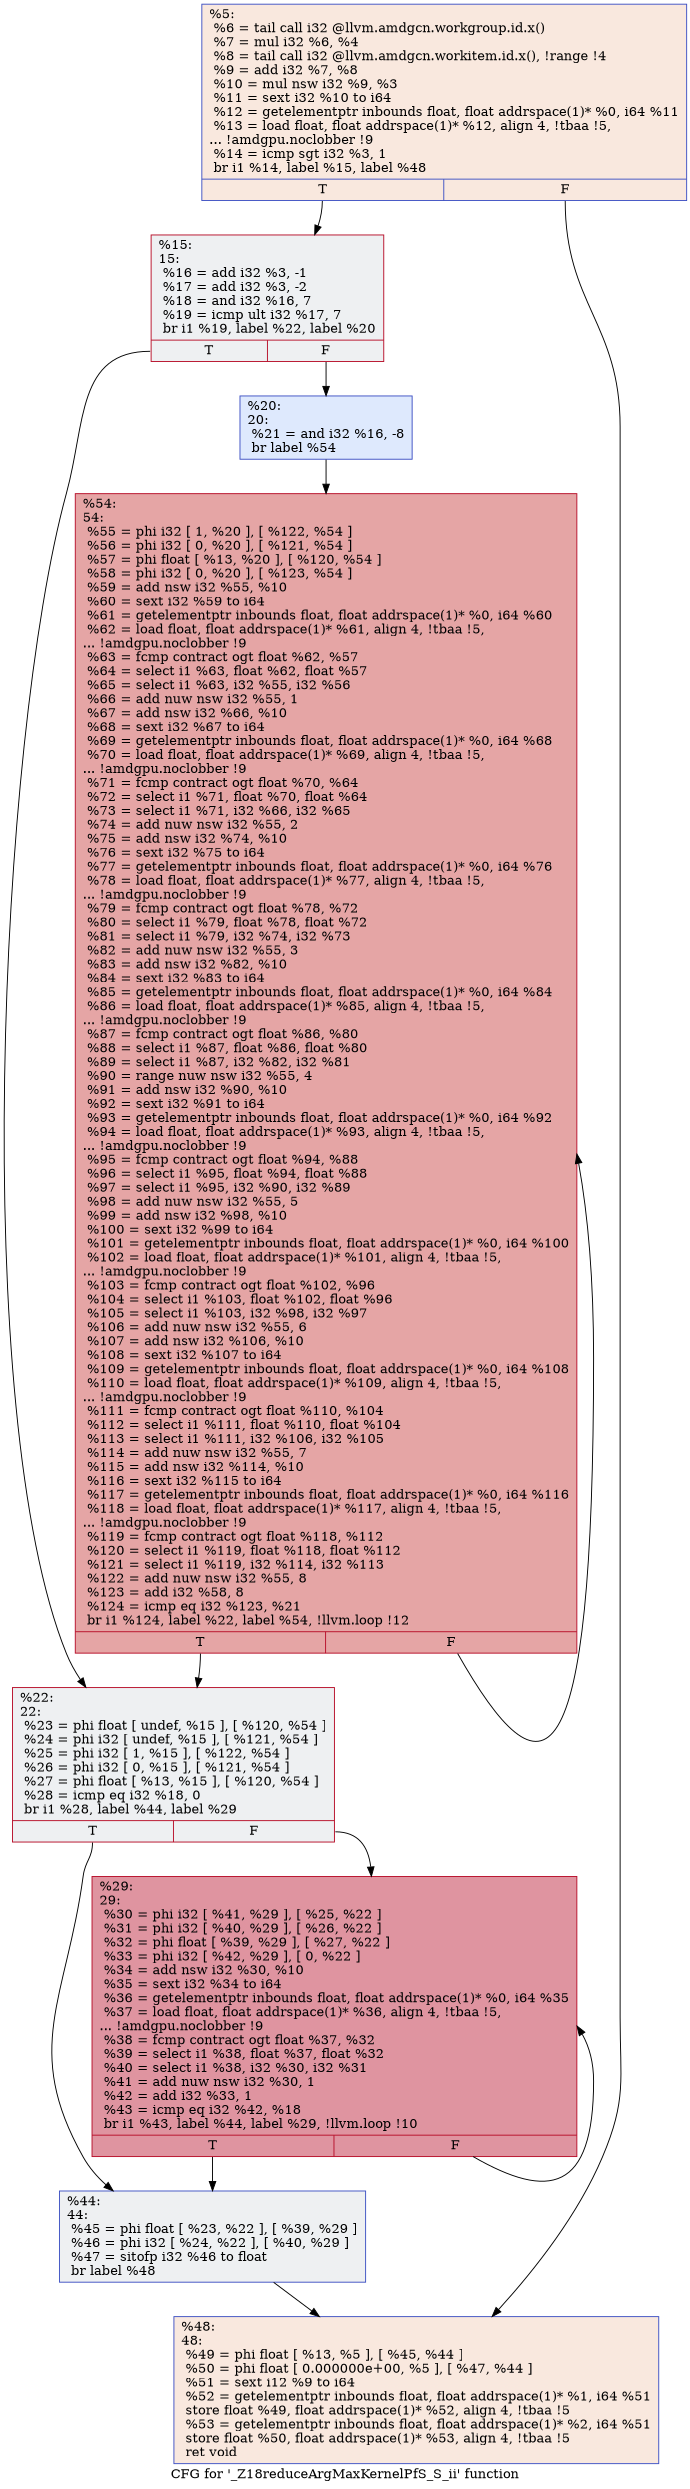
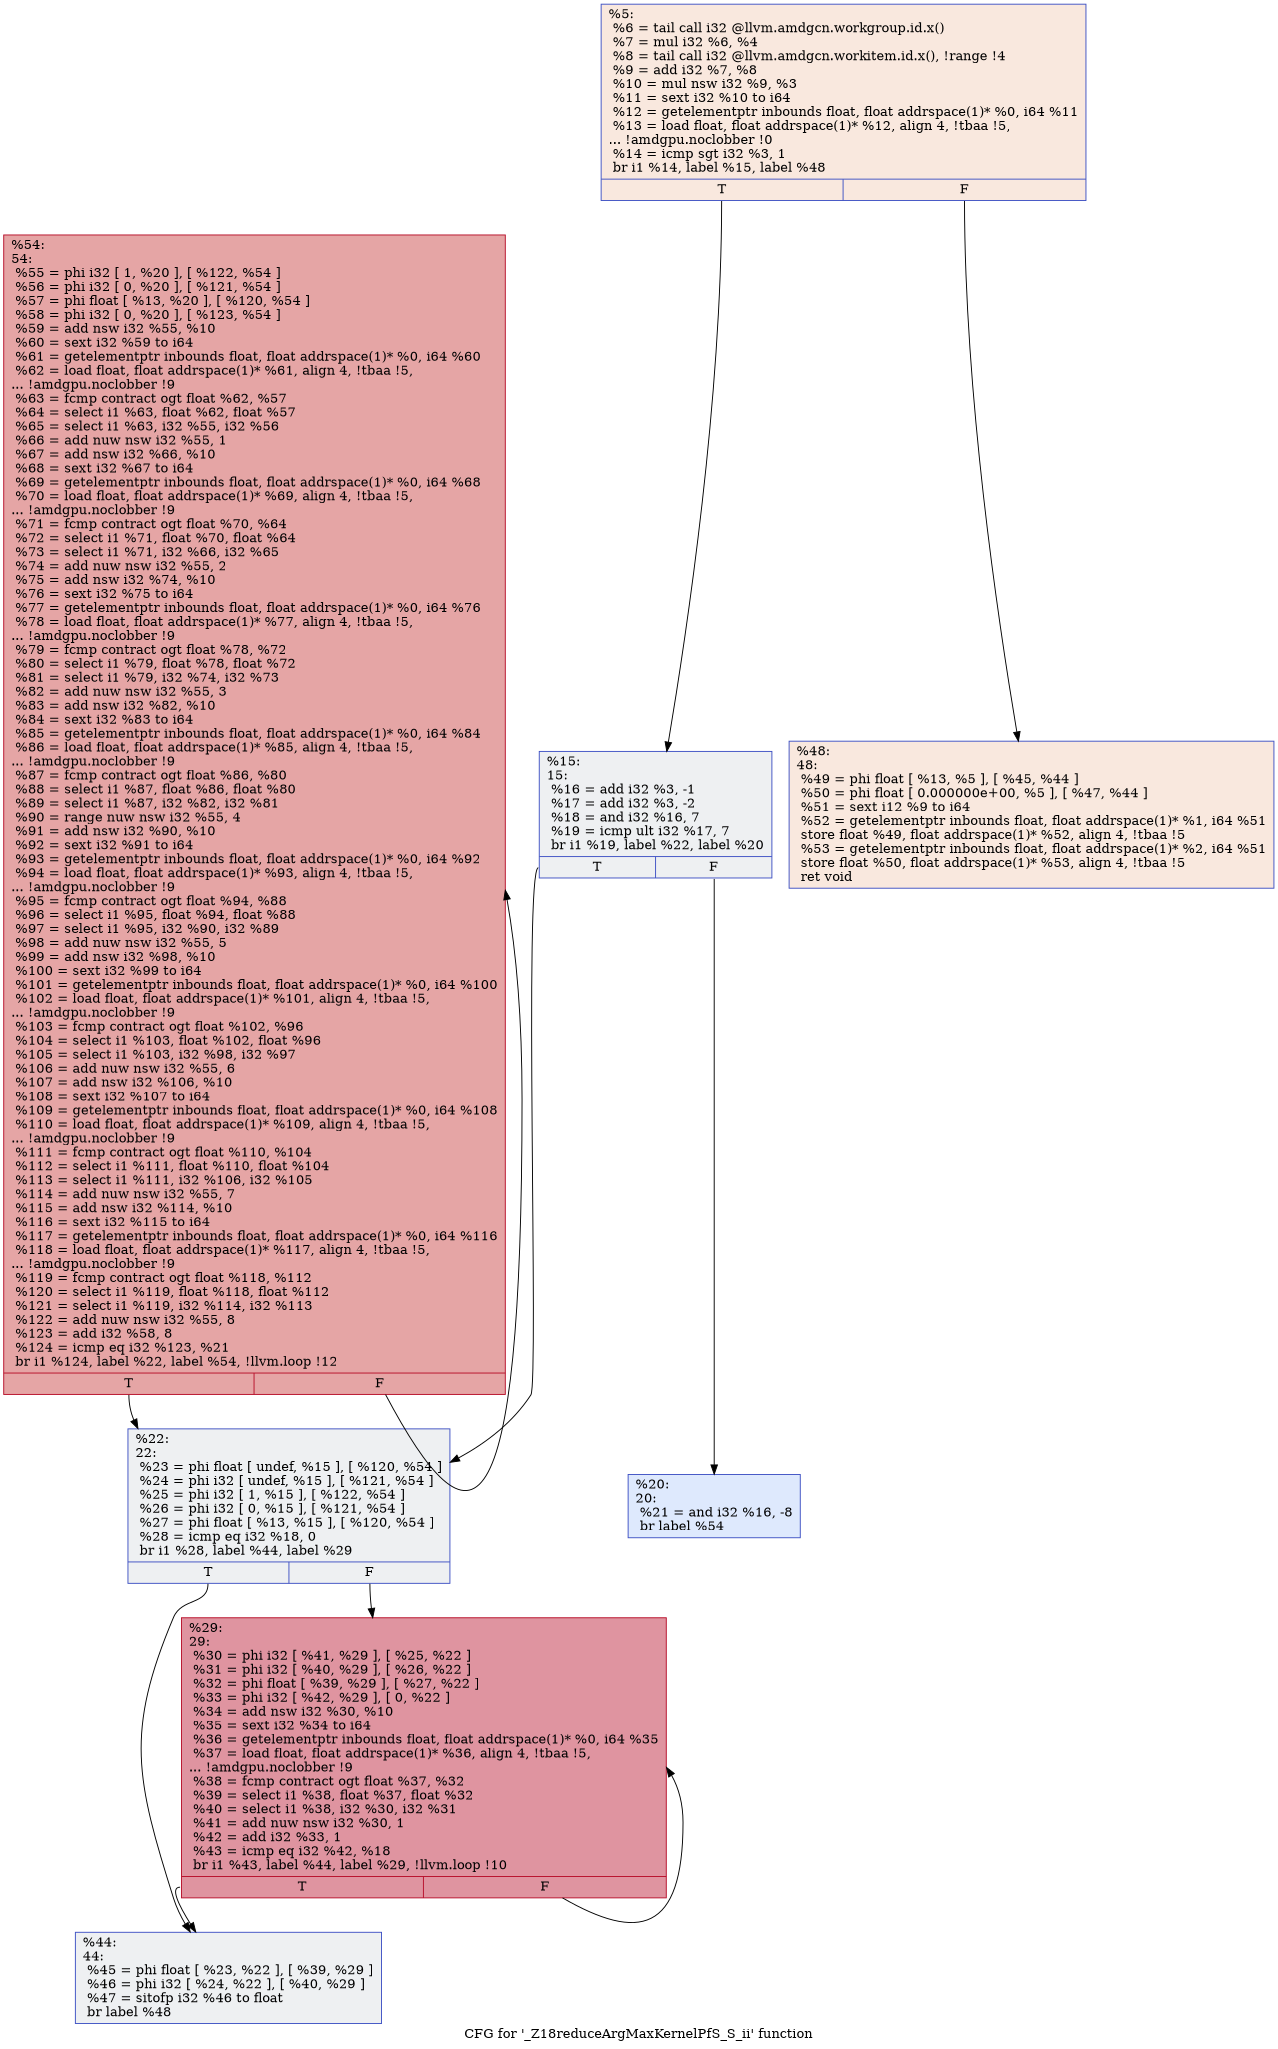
(292, 140) -> (691, 140)
(267, 298) -> (656, 815)
(326, 472) -> none
(173, 1765) -> (289, 1506)
(293, 2297) -> none
